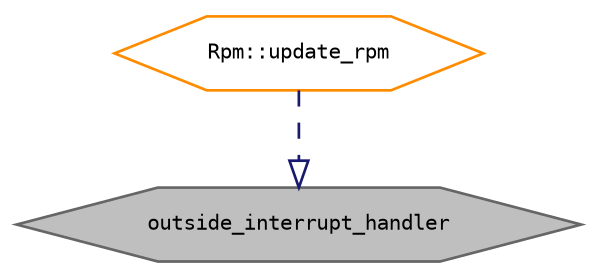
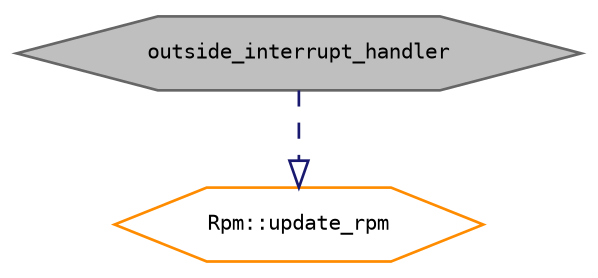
(299, 125) -> (299, 125)
